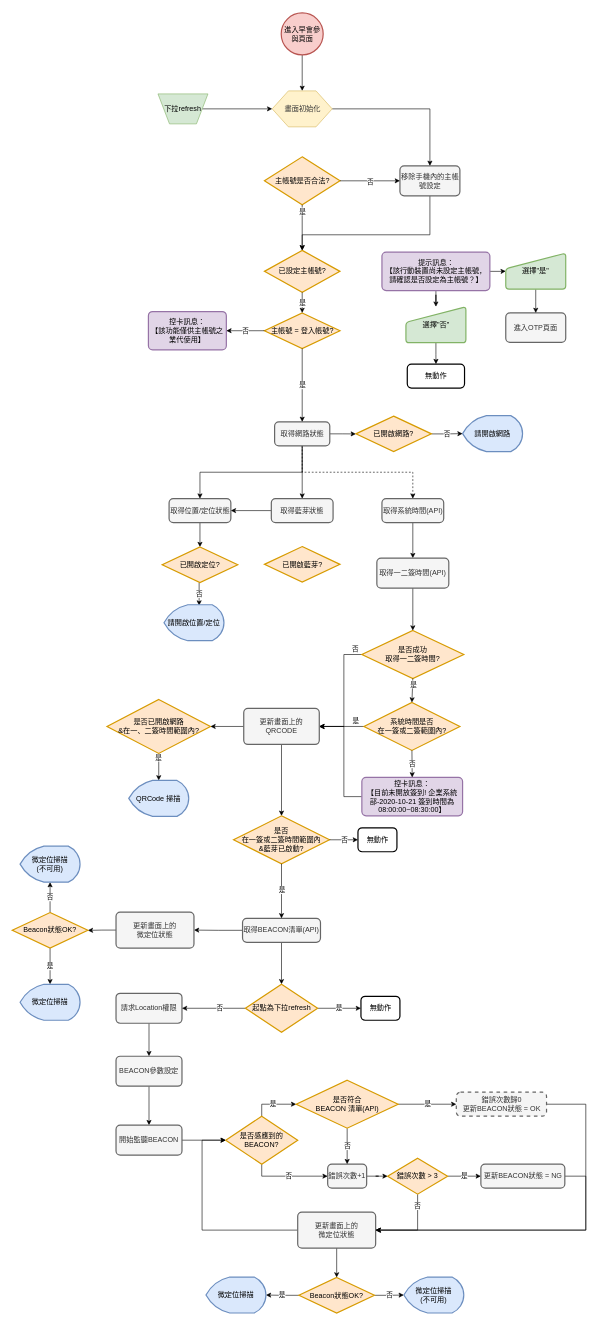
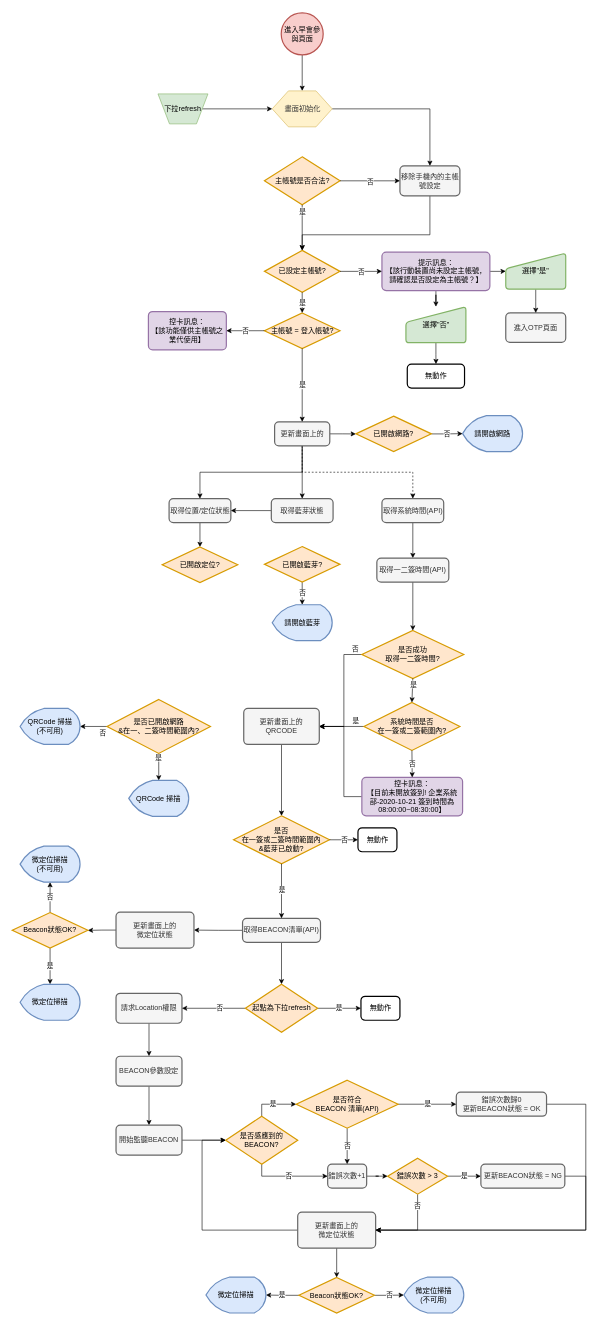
none -> (359, 271)
(303, 434) -> (303, 434)
(413, 573) -> (413, 570)
none -> (302, 593)
(199, 595) -> none
(194, 623) -> none
none -> (302, 623)
none -> (50, 726)
none -> (96, 726)
(230, 726) -> none
(502, 1104) -> (502, 1104)
